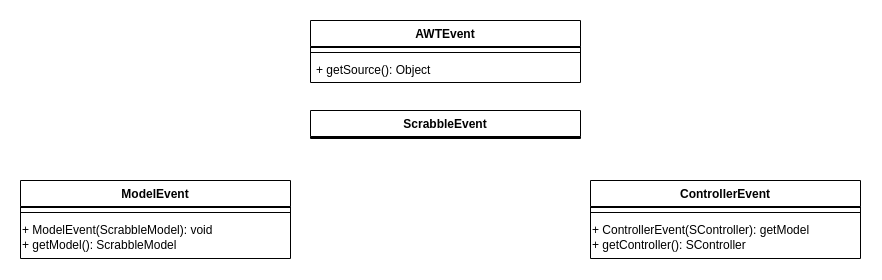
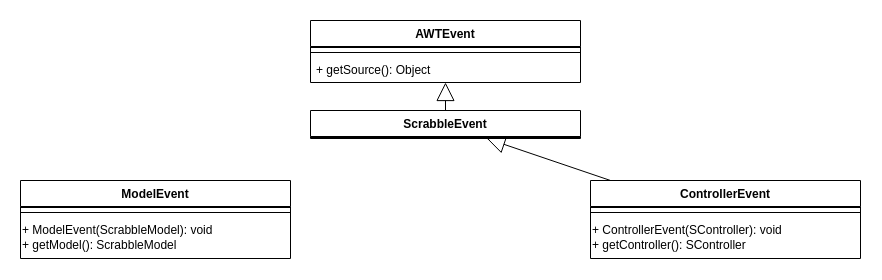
none -> (446, 106)
none -> (557, 162)
(714, 238) -> (701, 238)
